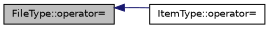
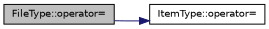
(137, 8) -> (127, 21)
